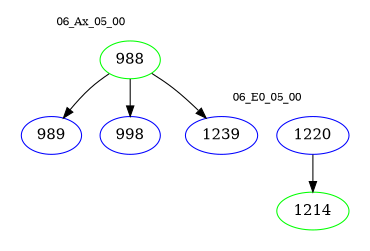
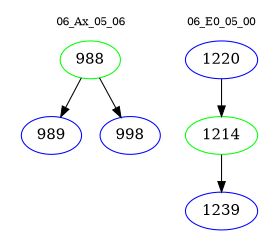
(91, 23) -> (91, 23)
(184, 97) -> (222, 168)
